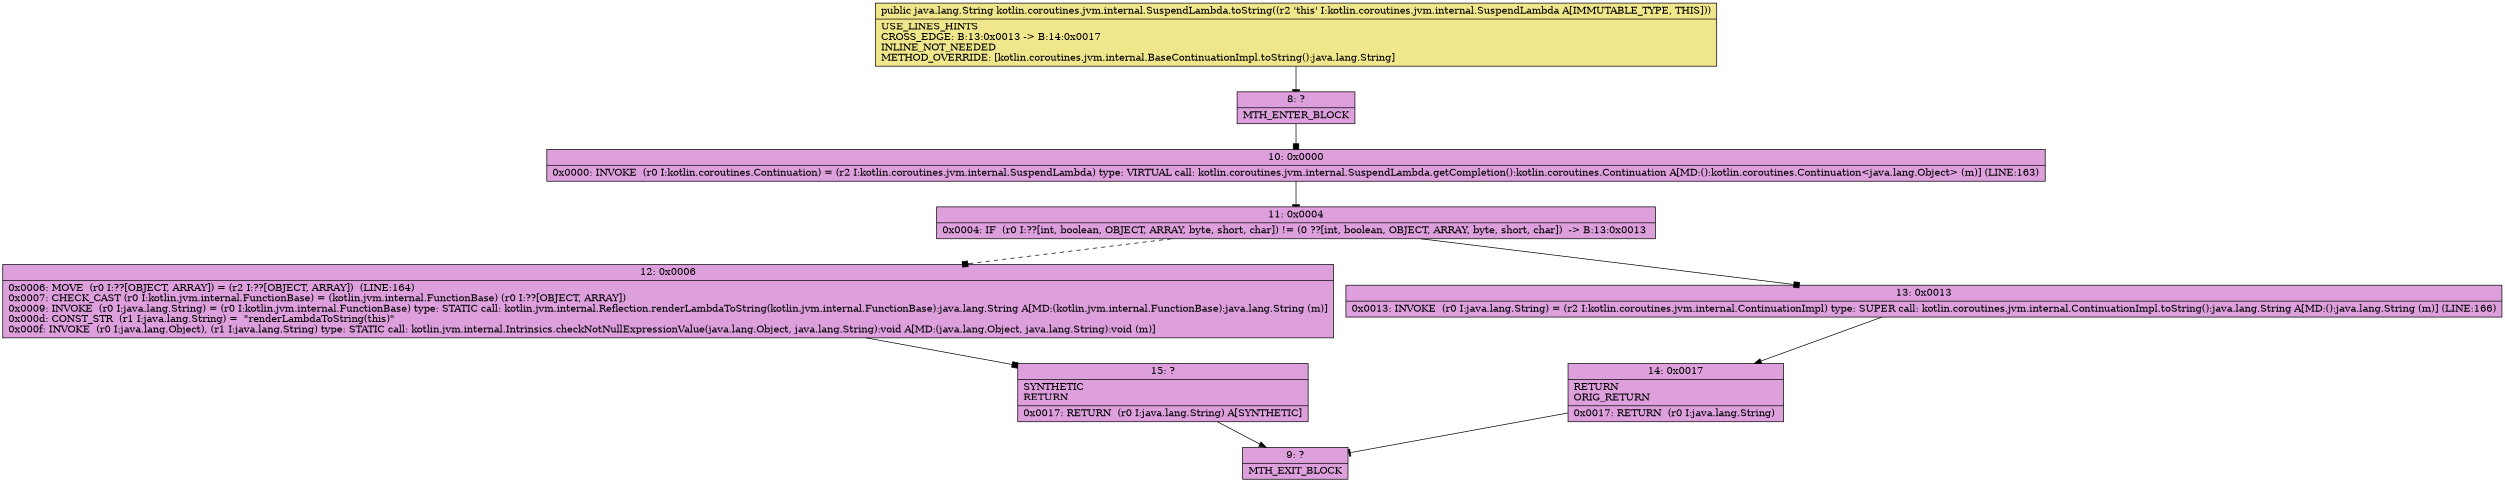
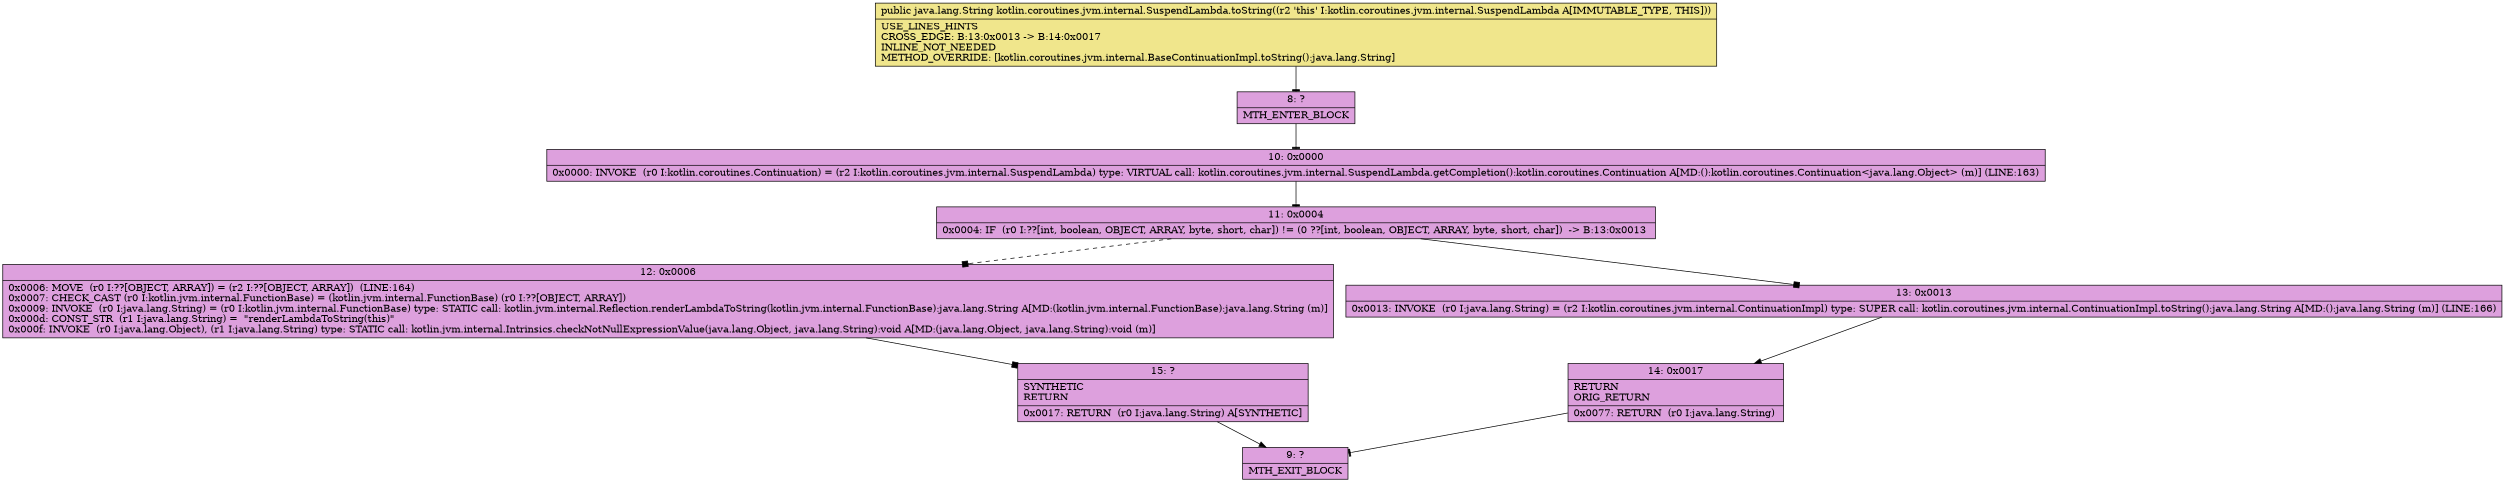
(1296, 133) -> (1296, 135)
(1676, 413) -> (1676, 413)
